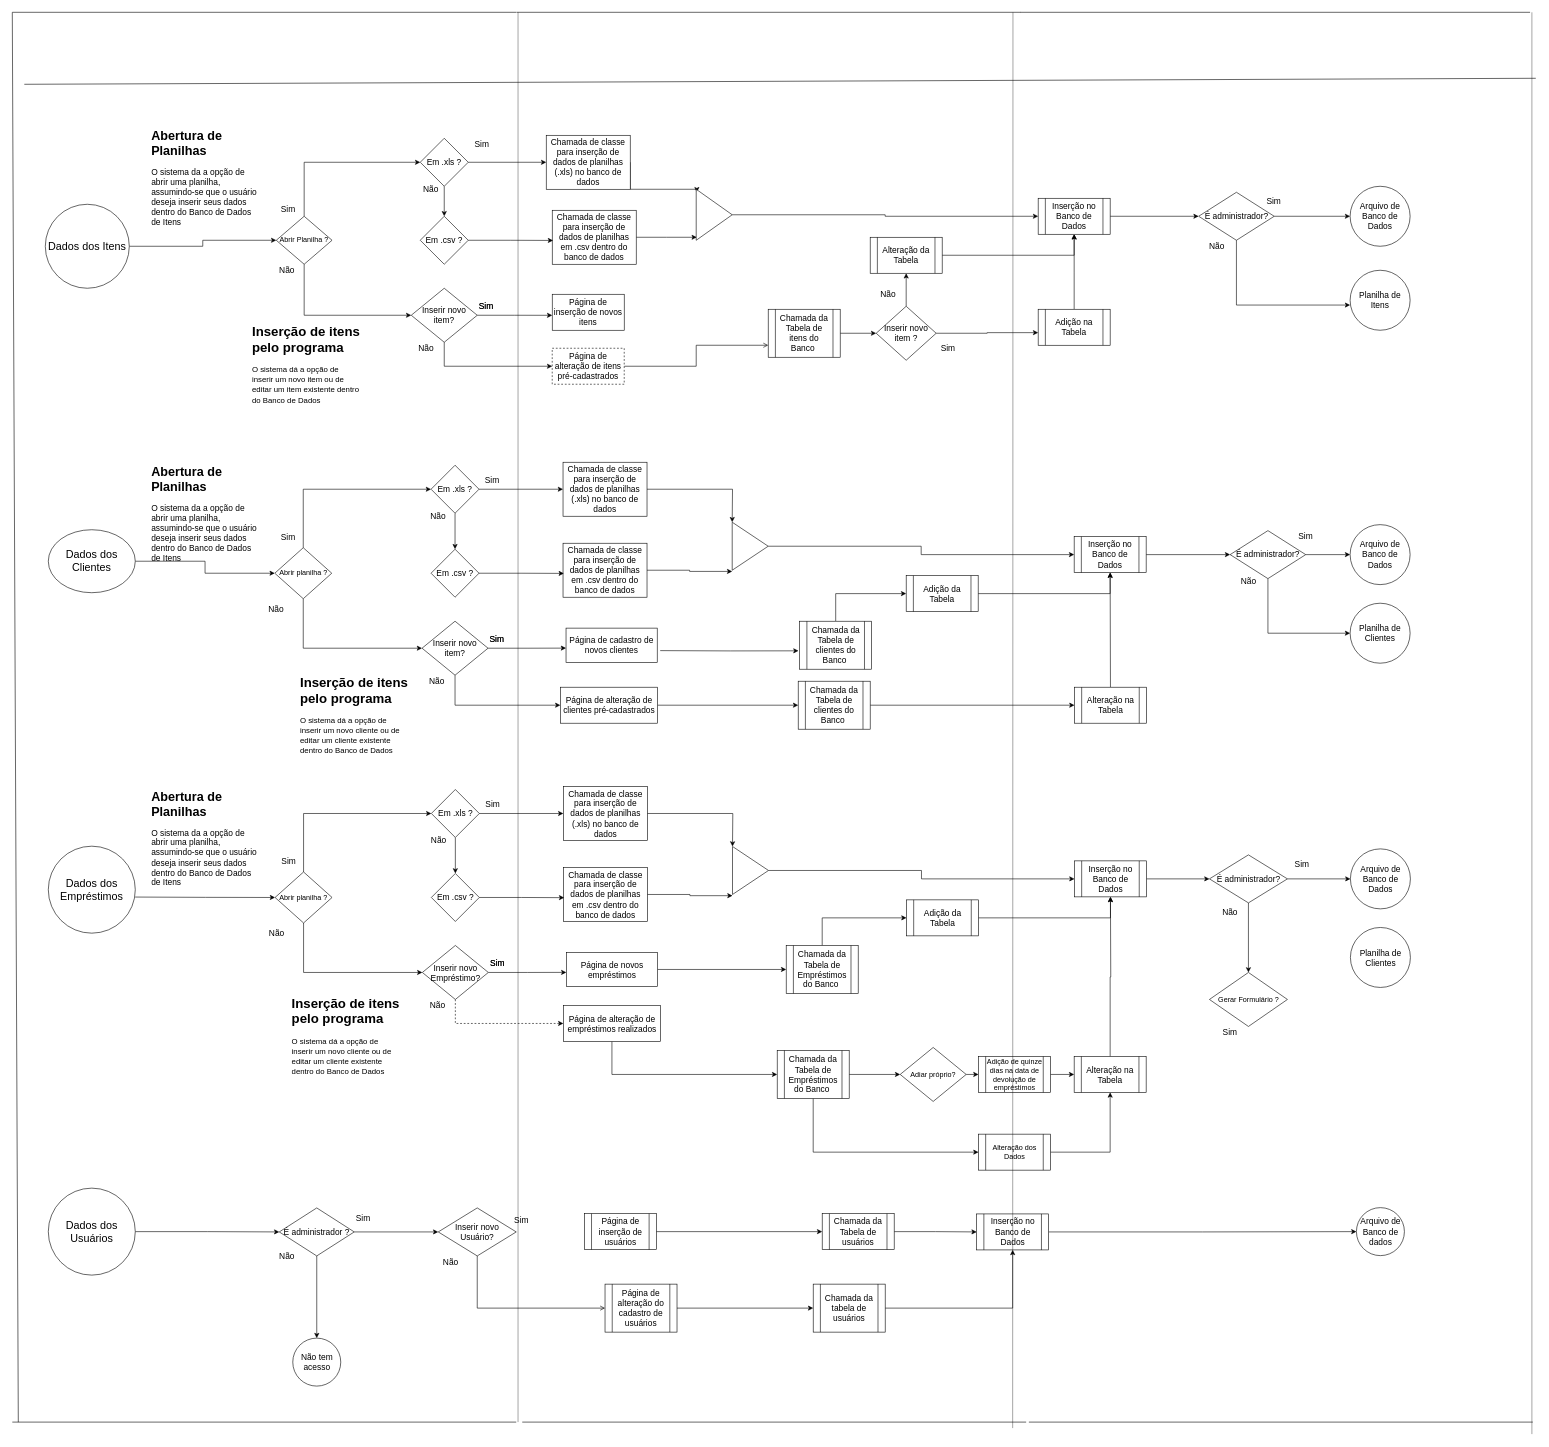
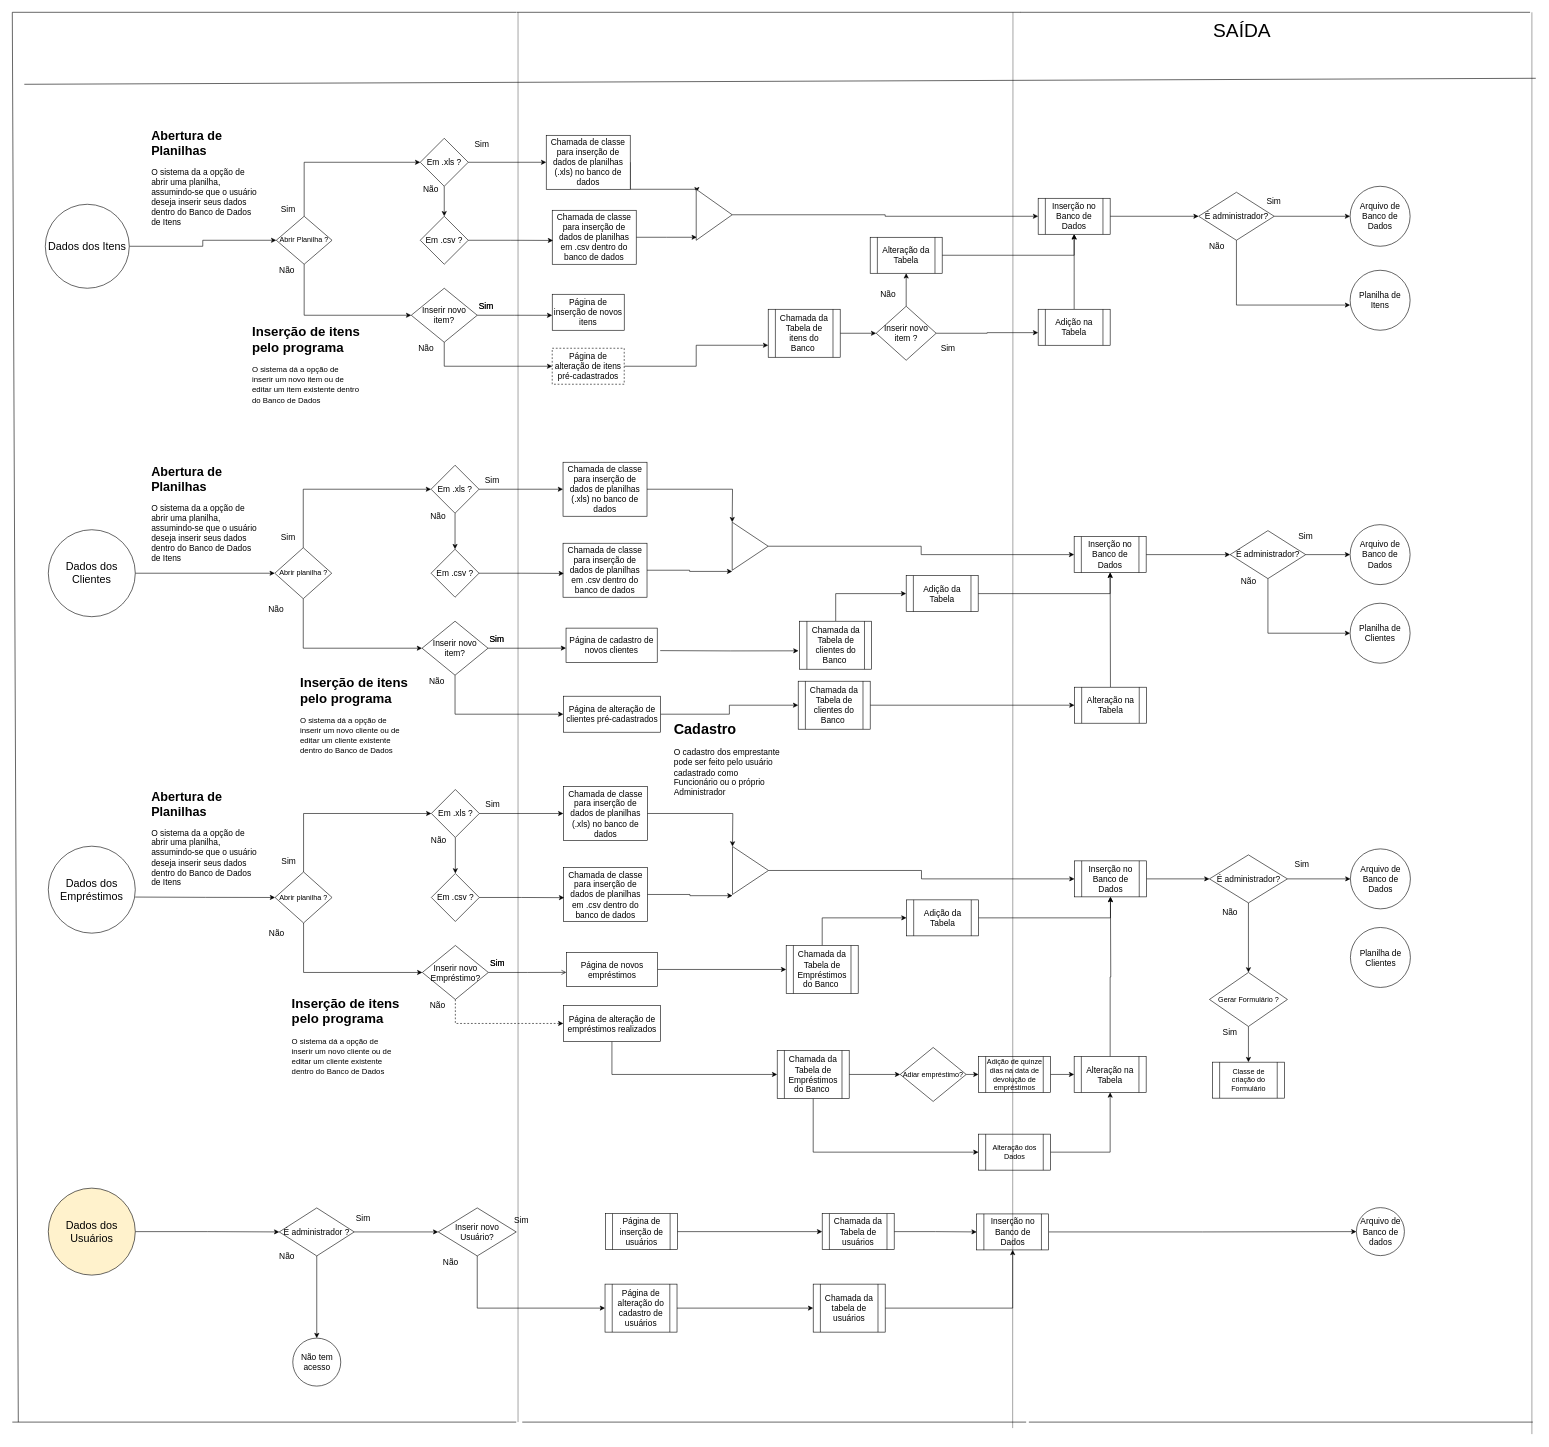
none -> (1242, 30)
(764, 345) -> (762, 345)
(92, 561) -> (92, 573)
(609, 705) -> (612, 714)
none -> (728, 756)
(561, 973) -> (562, 973)
none -> (1249, 1042)
(933, 1075) -> (933, 1075)
none -> (1249, 1080)
(92, 1232) -> (92, 1232)
(620, 1232) -> (641, 1232)
(601, 1308) -> (599, 1308)
